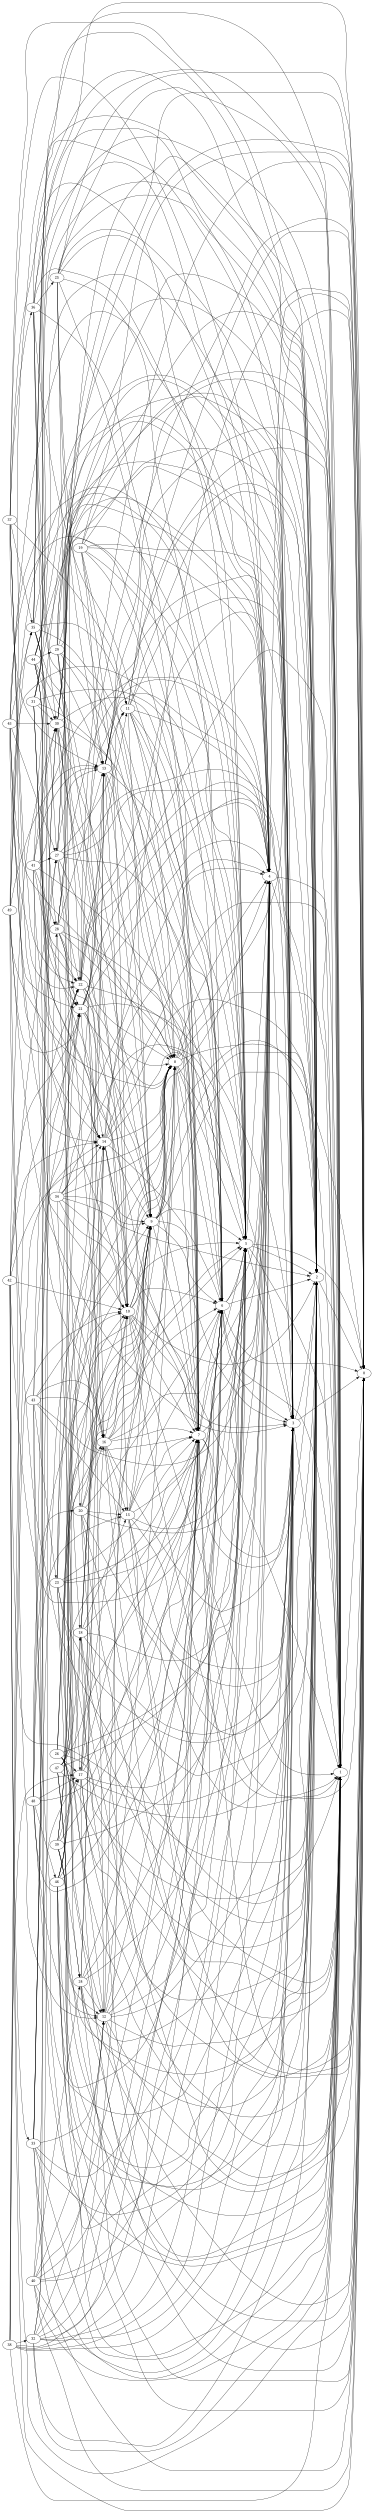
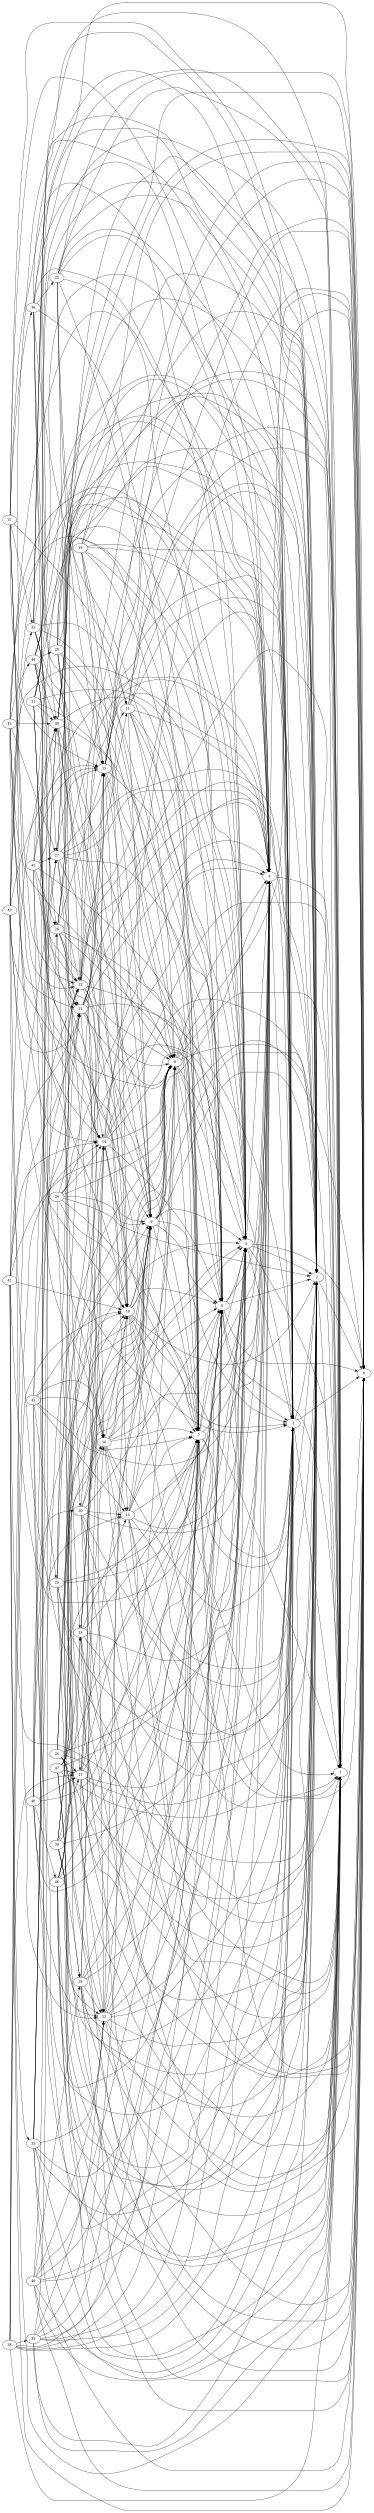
(20, 677) -> (14, 701)
(112, 739) -> (268, 195)
(140, 1516) -> none
(42, 2167) -> (67, 1771)
